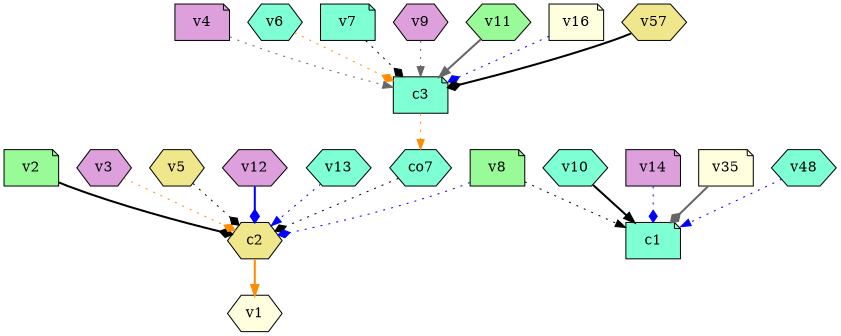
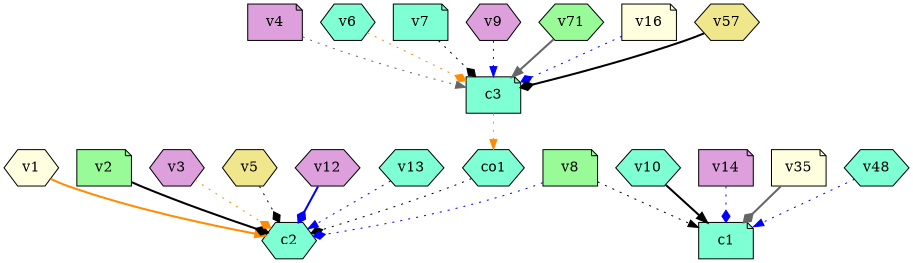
(498, 22) -> (571, 22)
(421, 54) -> (493, 54)
(421, 168) -> (493, 168)
(255, 241) -> (289, 241)
(255, 272) -> (152, 211)
